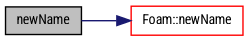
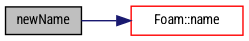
(187, 21) -> (187, 21)
